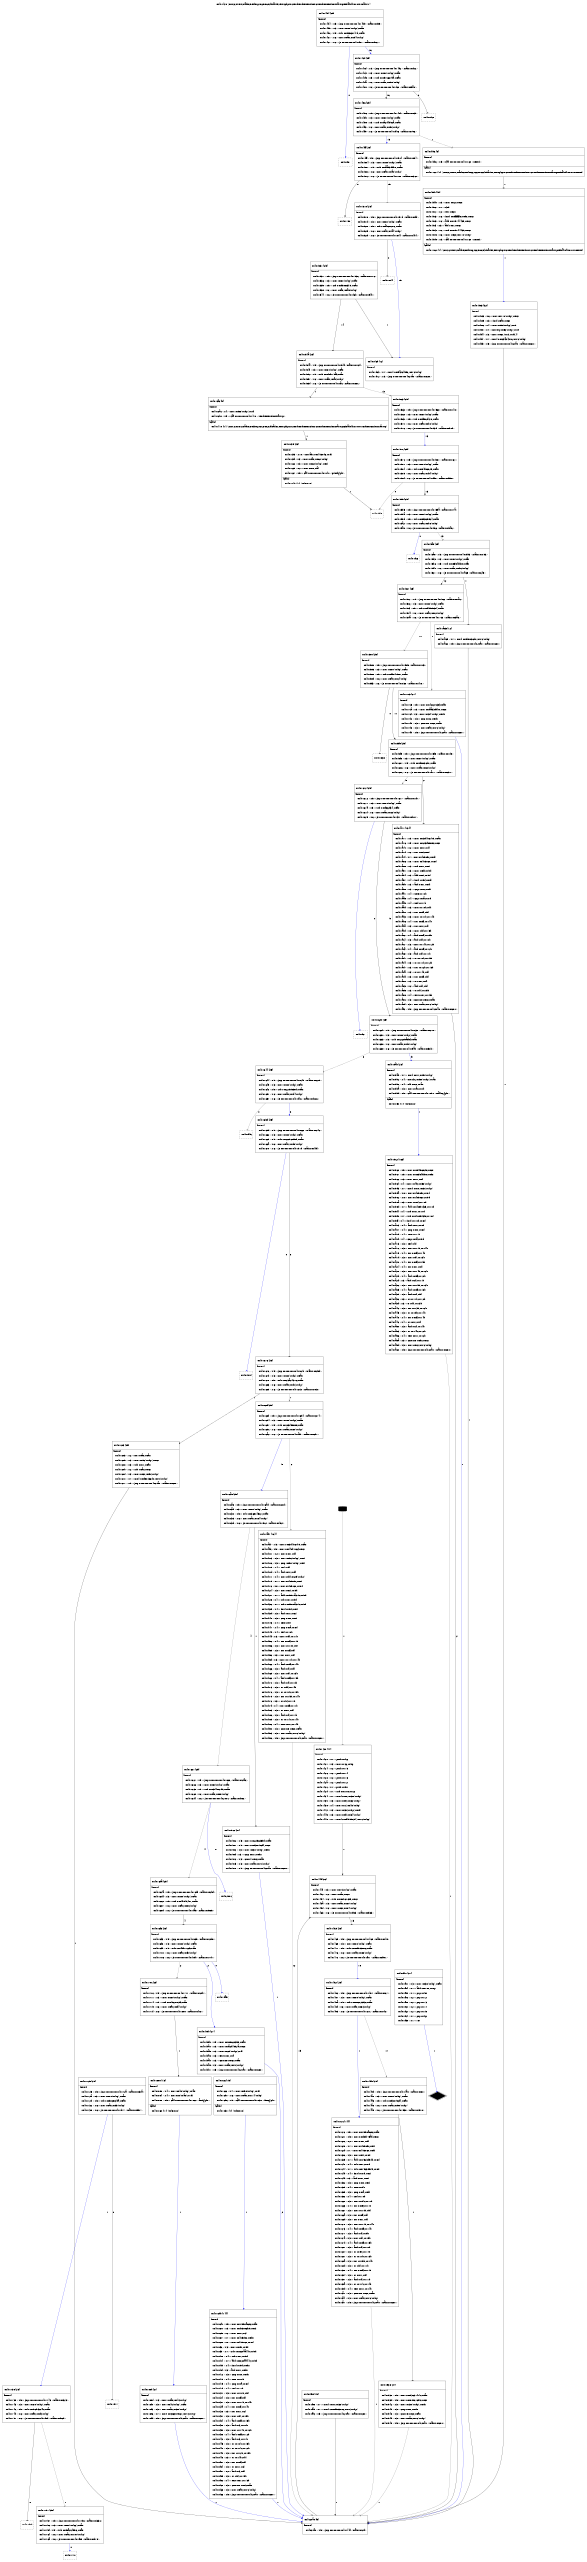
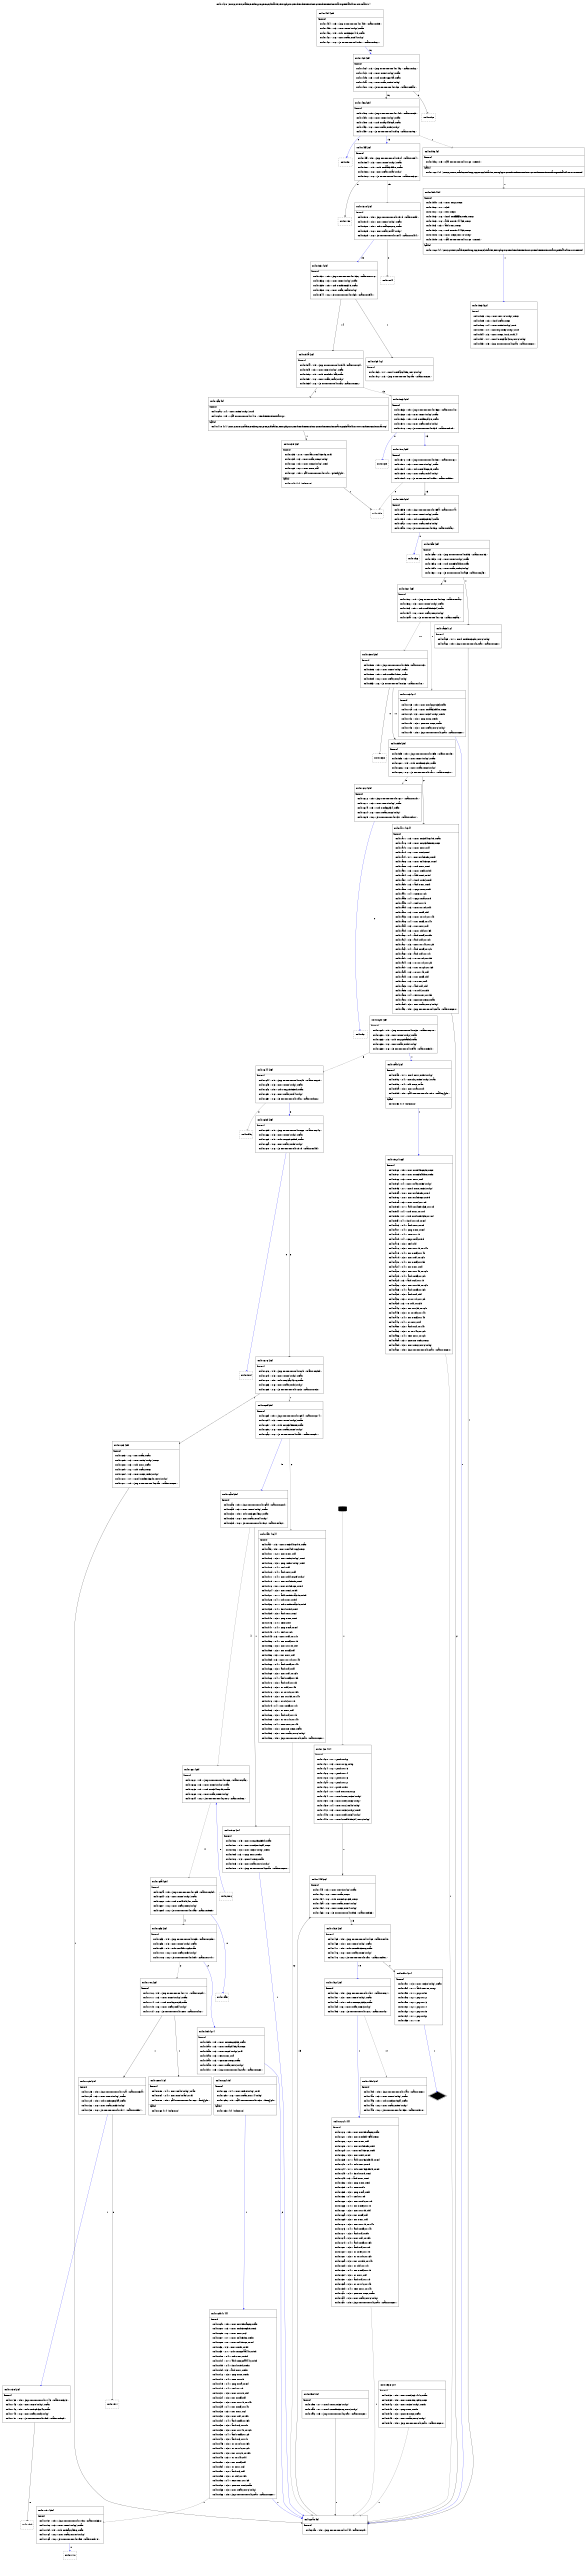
(348, 102) -> (352, 145)
(398, 298) -> (366, 251)
none -> (382, 464)
(440, 536) -> none
(376, 919) -> none
(412, 1057) -> (412, 1057)
(504, 1483) -> none
(208, 1849) -> (218, 1849)
none -> (388, 1966)
(219, 1976) -> (225, 1952)
none -> (143, 2046)
(410, 2247) -> none
(173, 2404) -> none
(53, 2464) -> (158, 2515)
